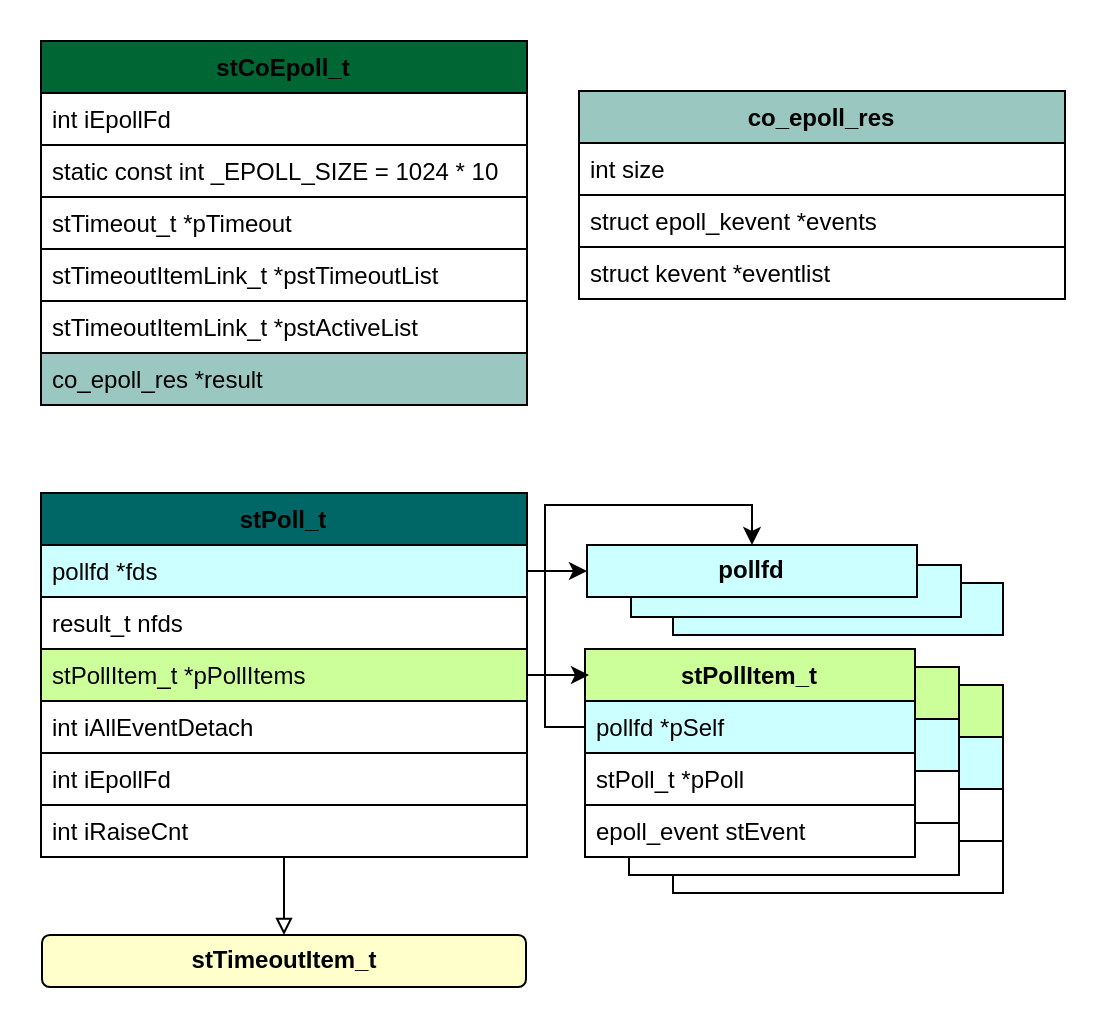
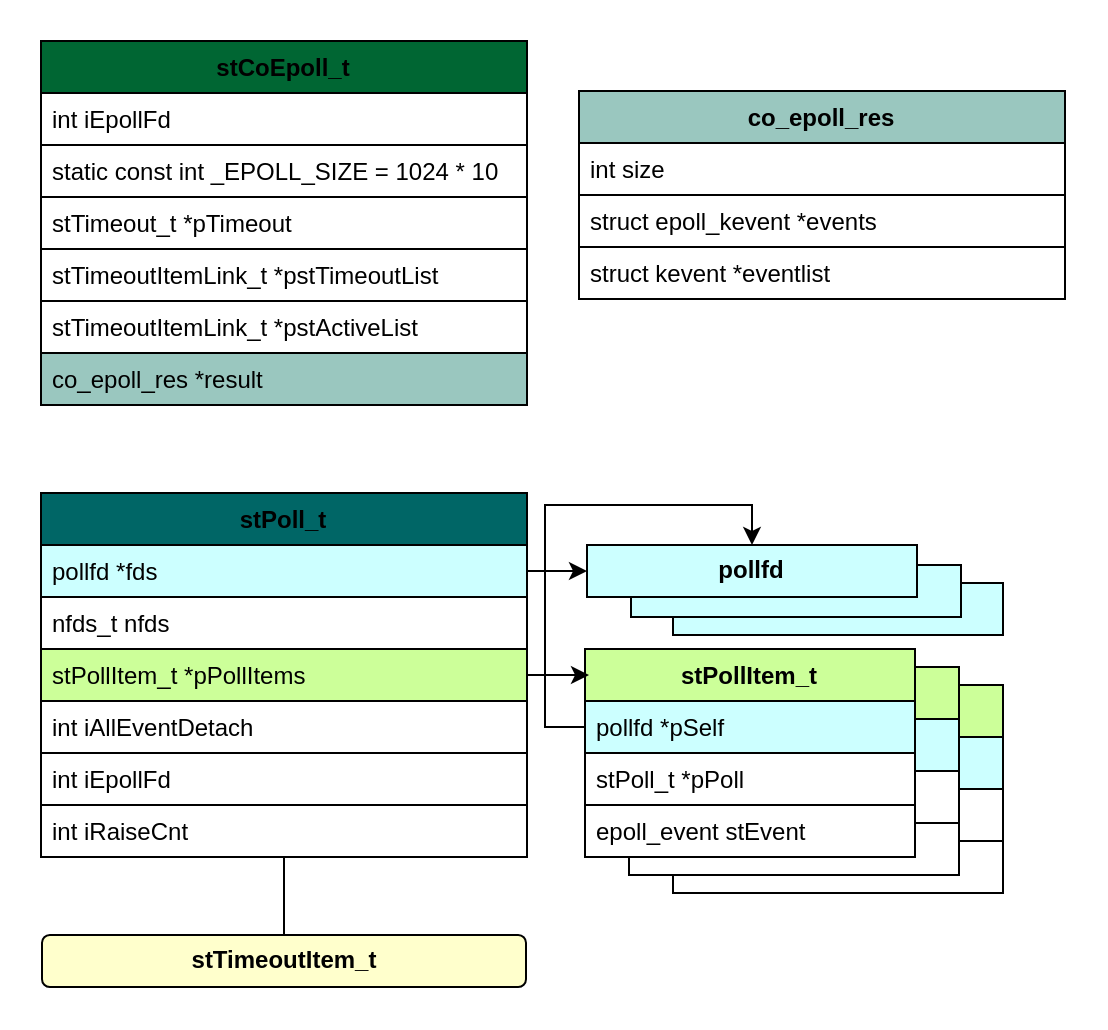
(133, 624) -> (123, 624)
(284, 917) -> (284, 924)
